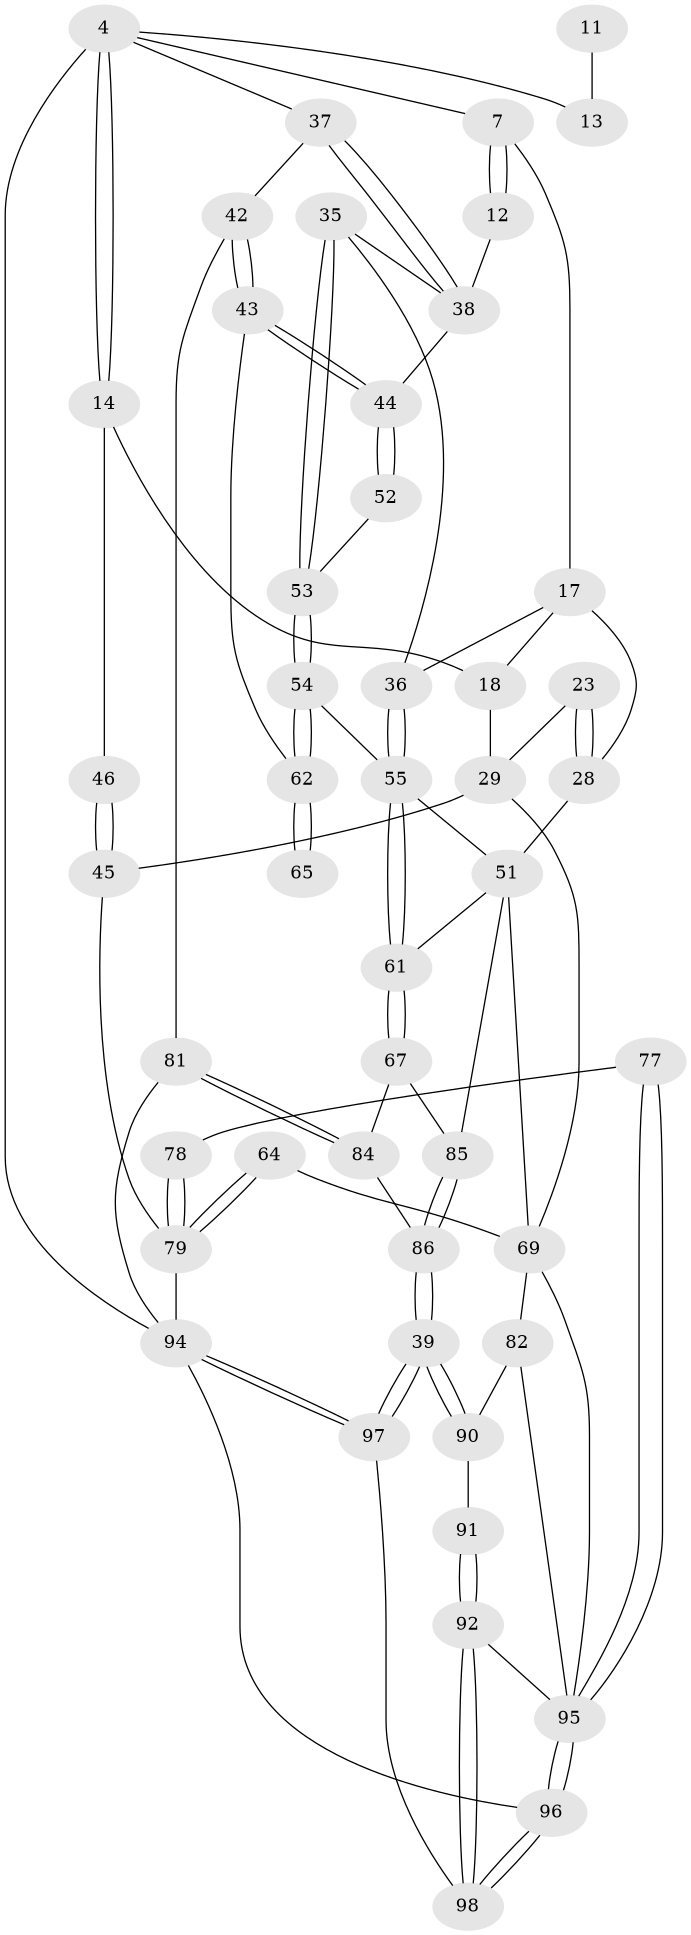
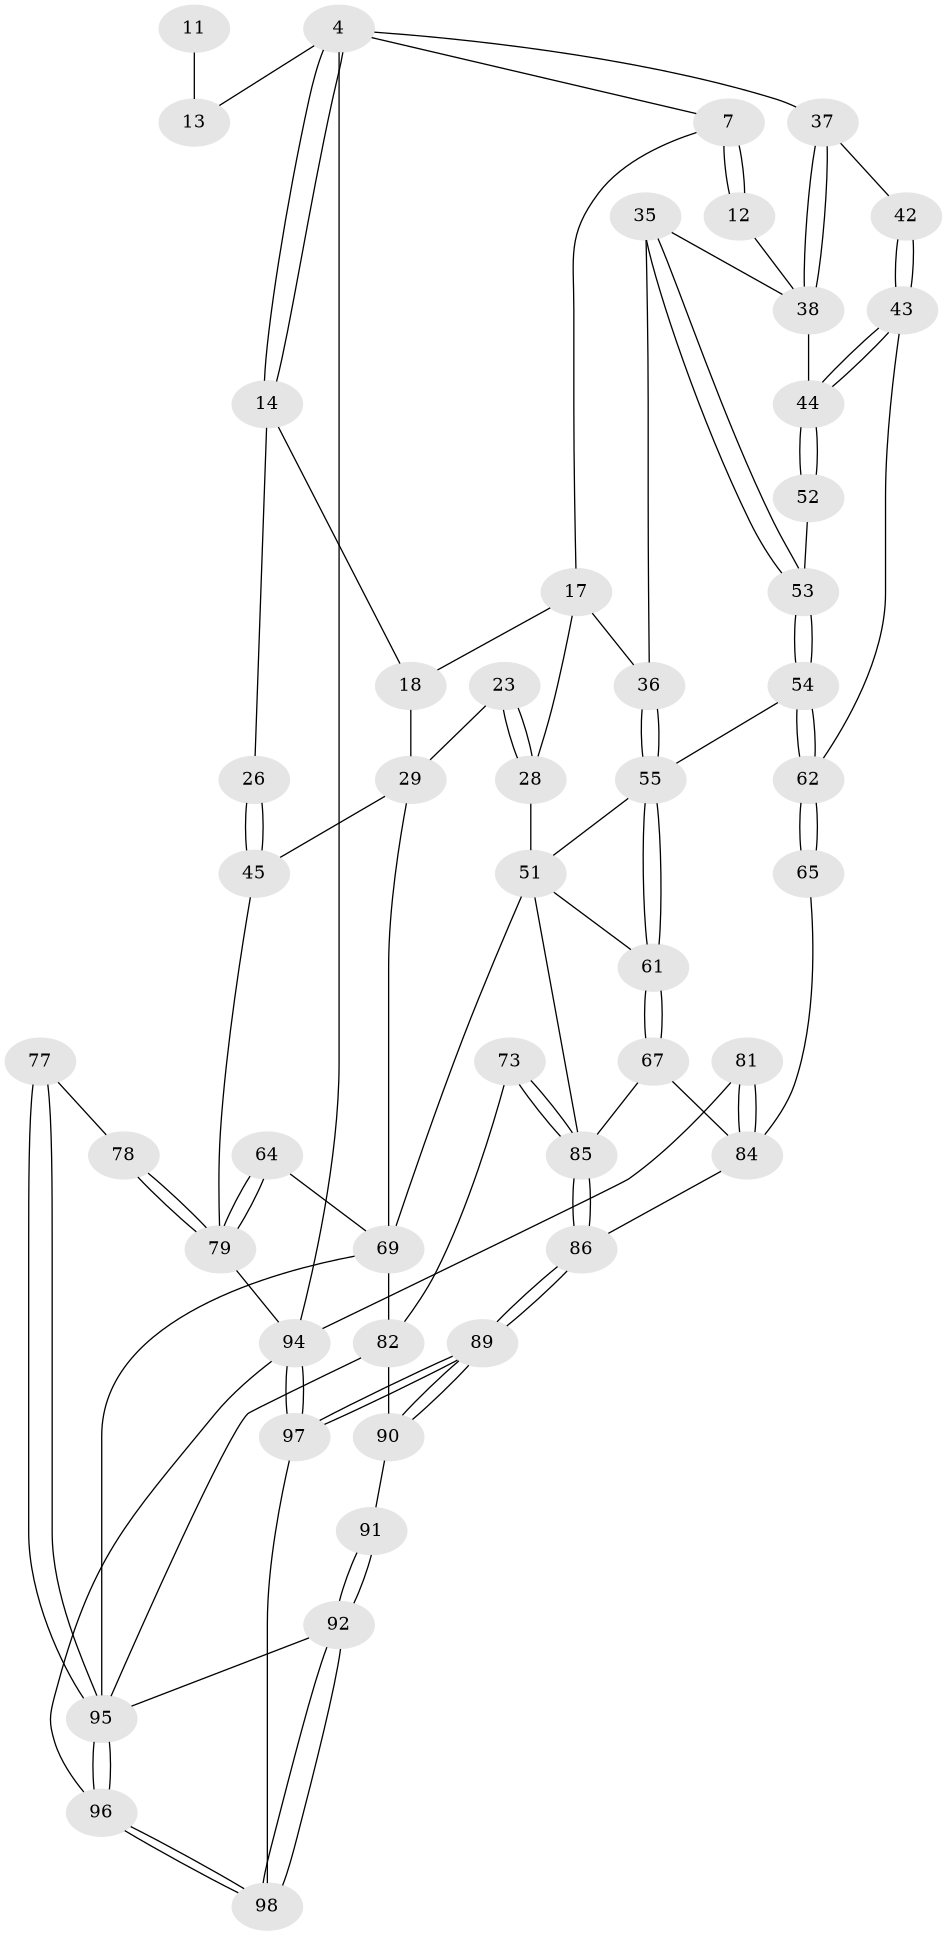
(176, 634) -> none
(104, 780) -> (254, 780)
none -> (808, 1021)
none -> (510, 1062)
(424, 1343) -> (483, 1343)
